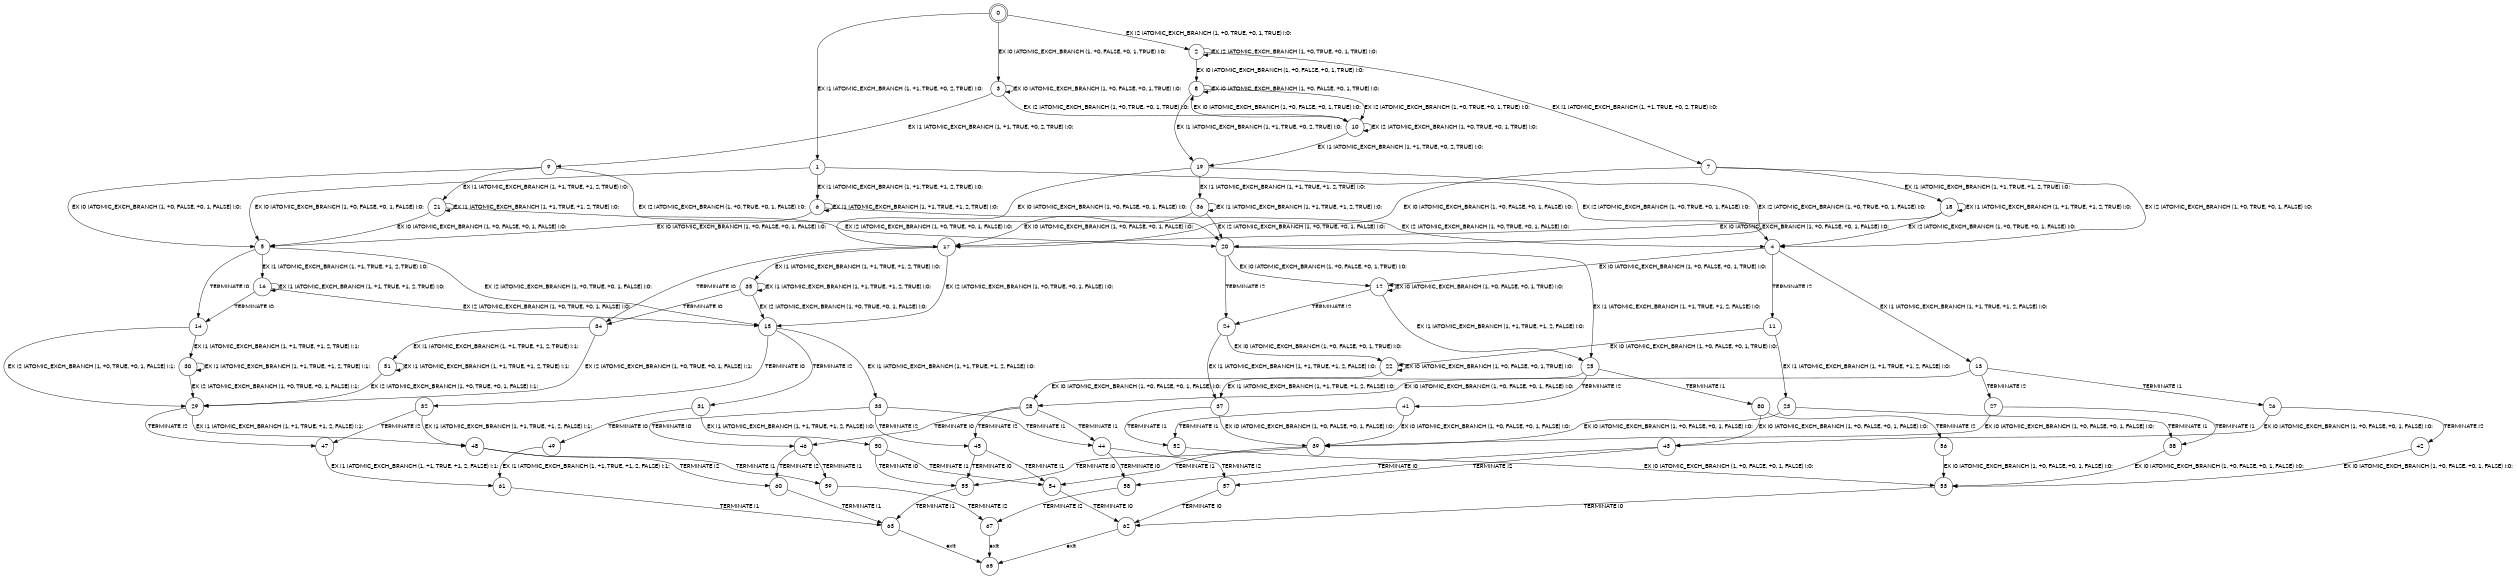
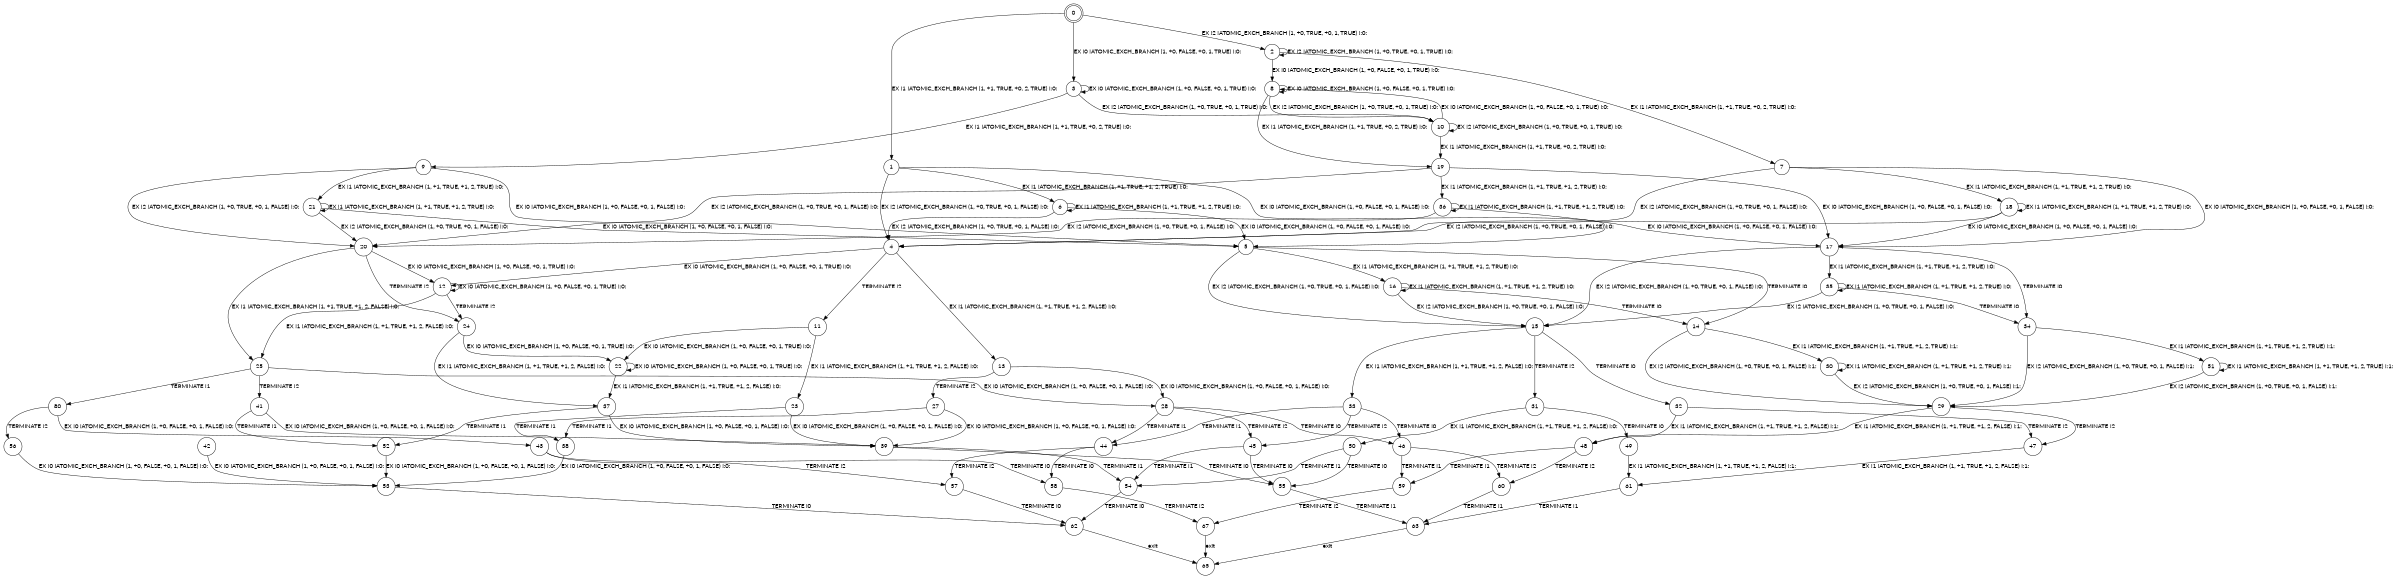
(2272, 407) -> none
